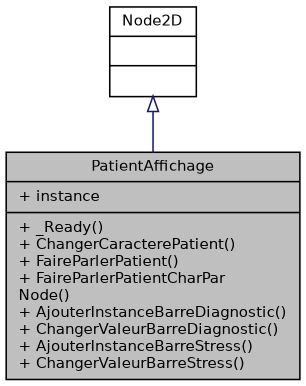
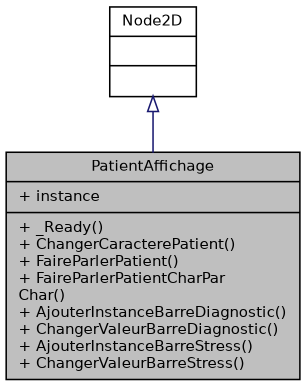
(45, 295) -> (43, 295)
